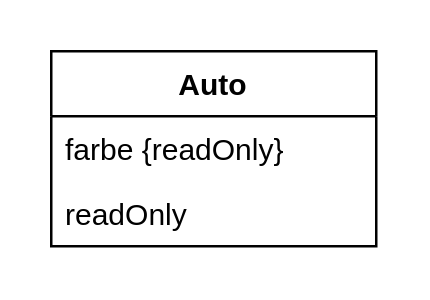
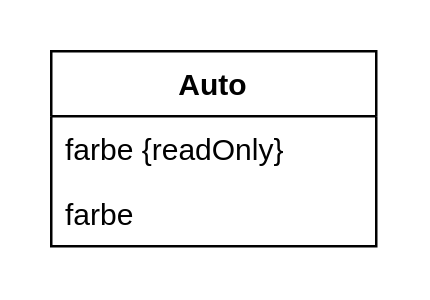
(128, 215) -> (107, 215)
